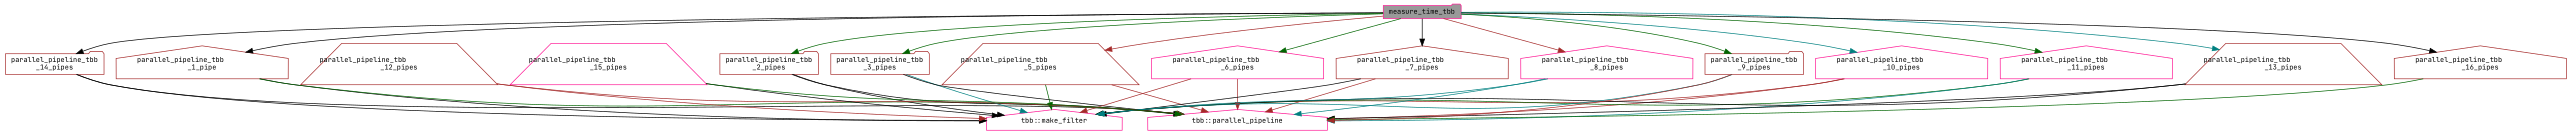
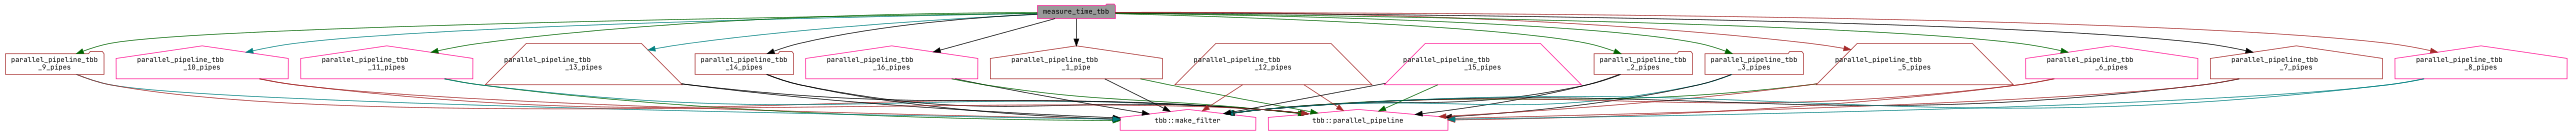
(2480, 64) -> (892, 64)
none -> (1049, 97)
